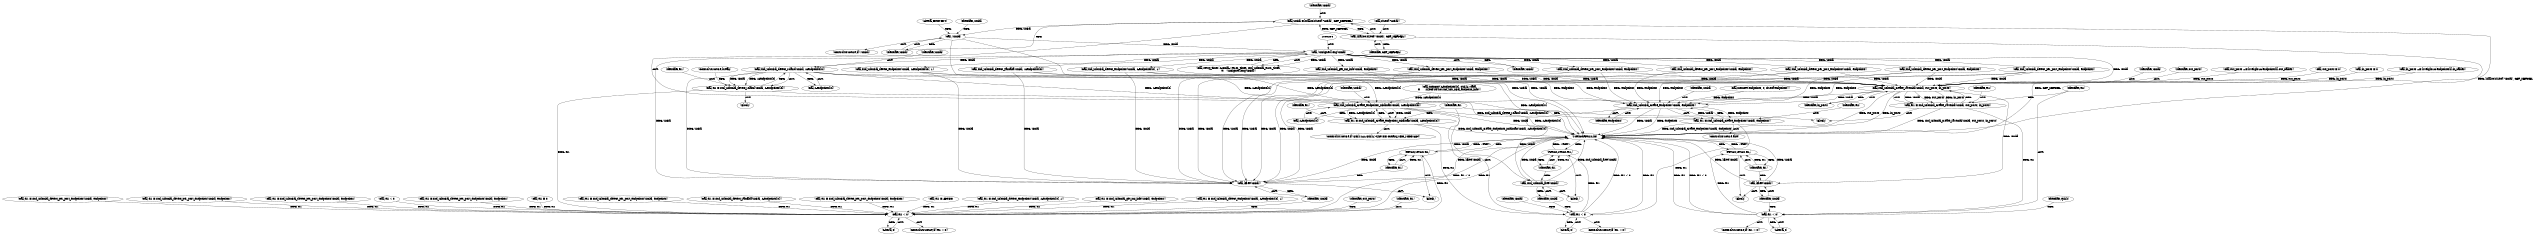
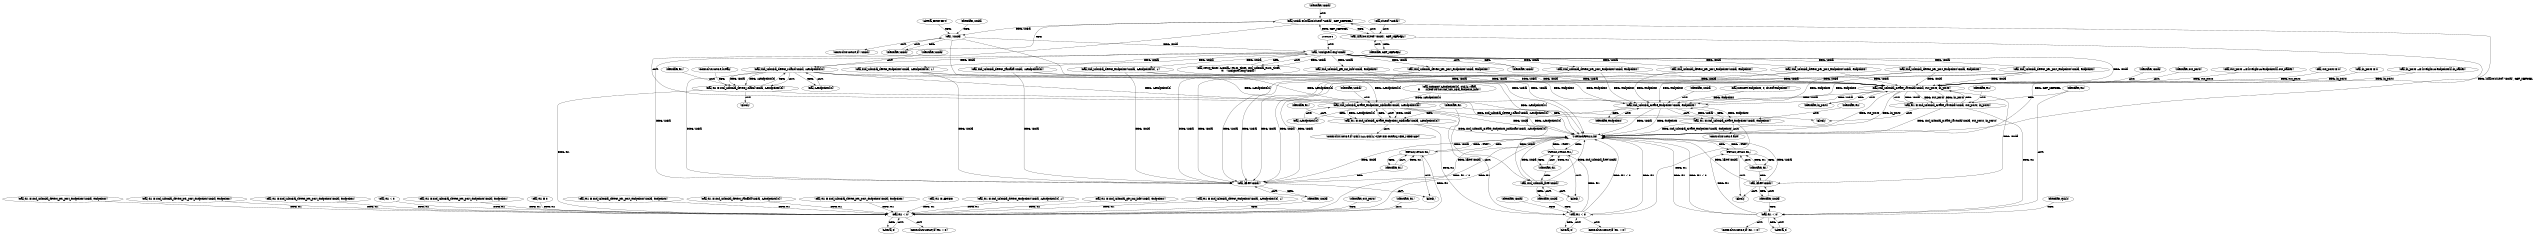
(1616, 113) -> (1616, 113)
